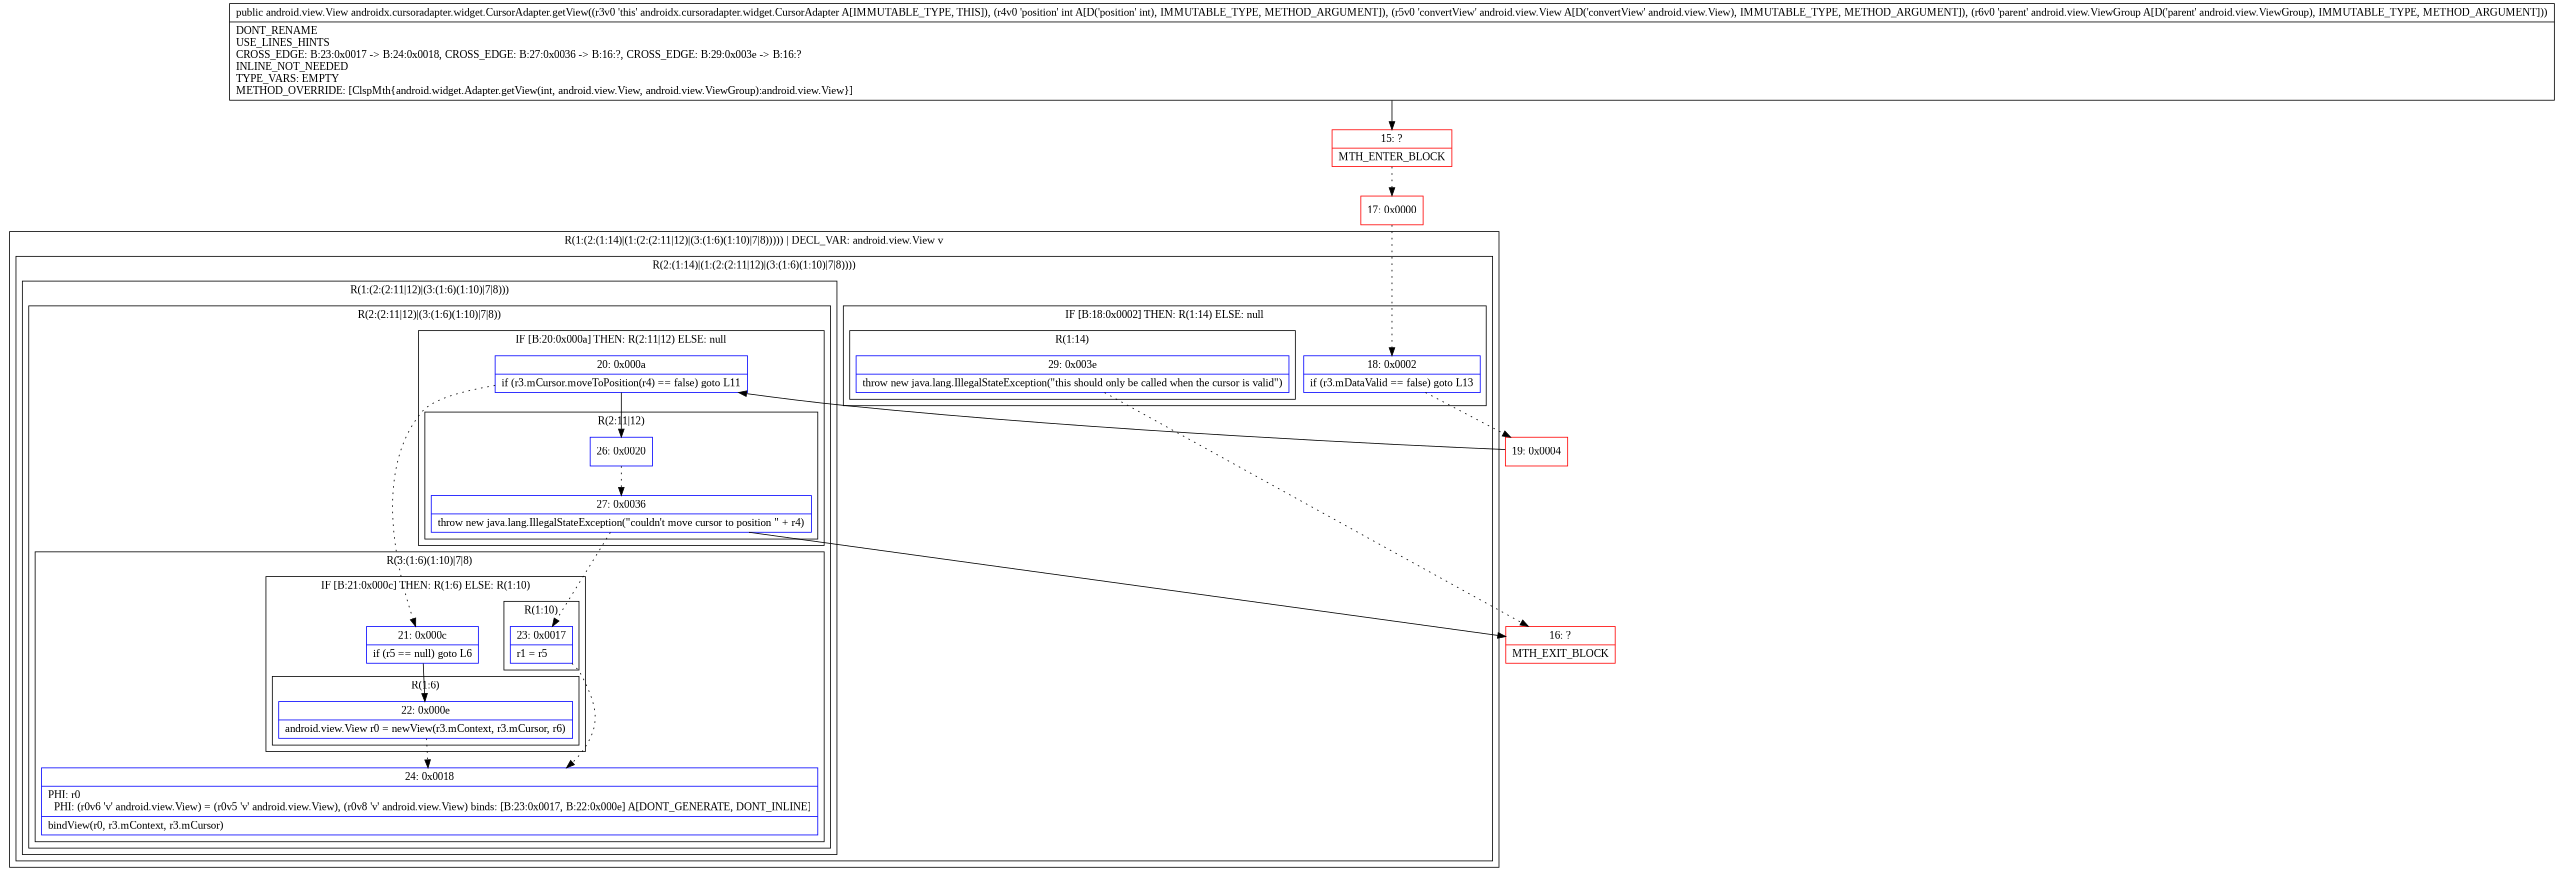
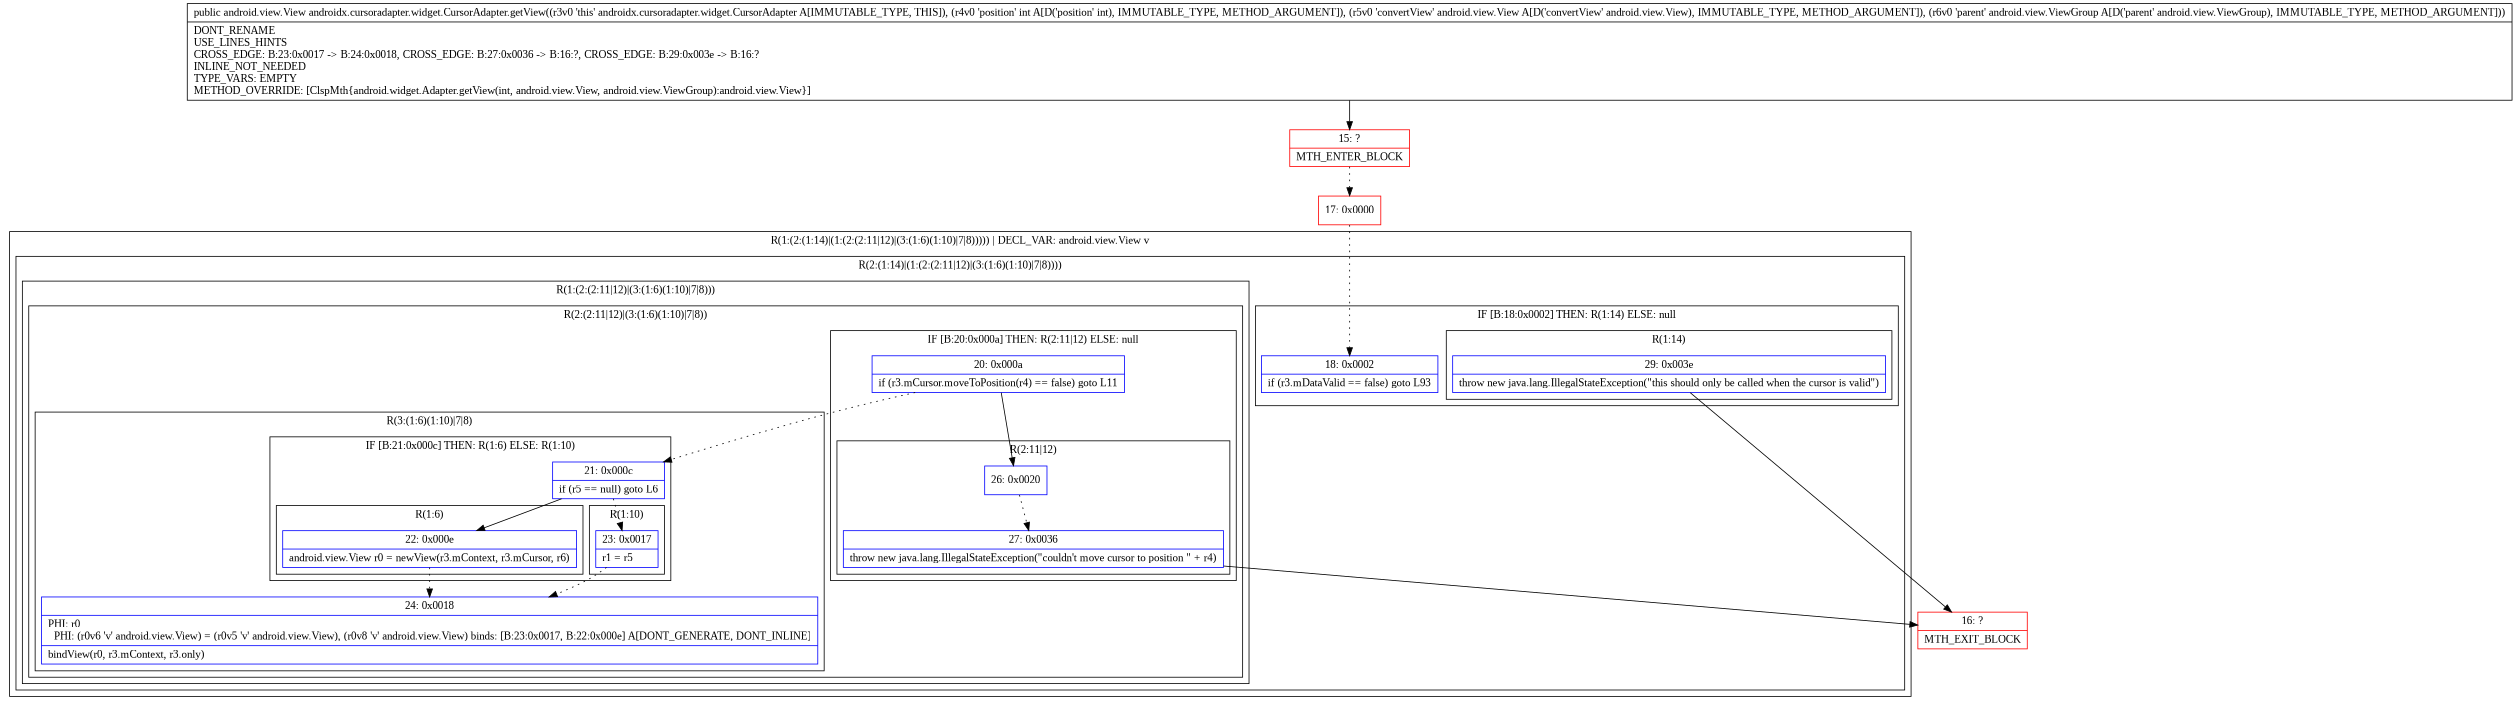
(1392, 383) -> (1350, 383)
(1537, 452) -> none
(1313, 508) -> (1818, 500)
(586, 572) -> (617, 511)
(136, 825) -> (126, 654)
